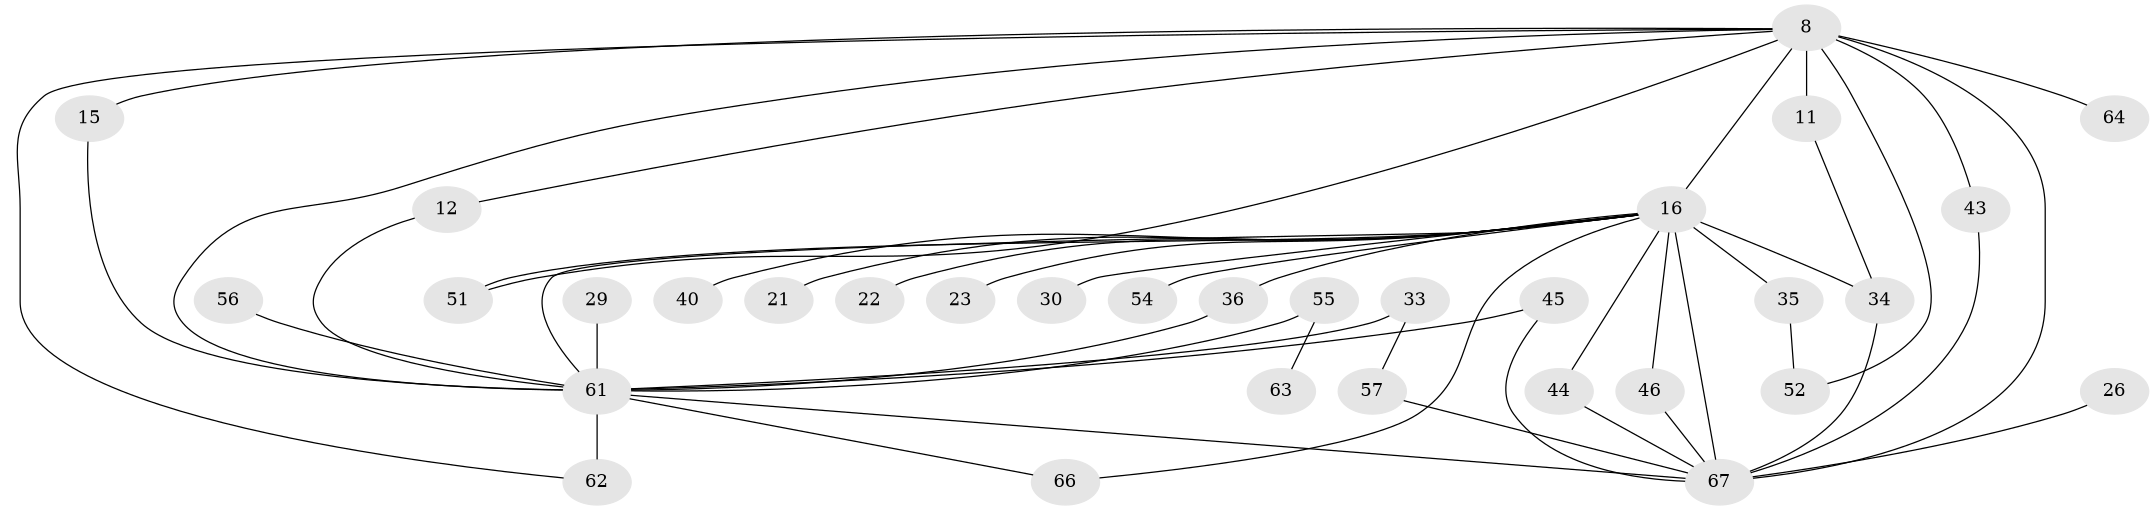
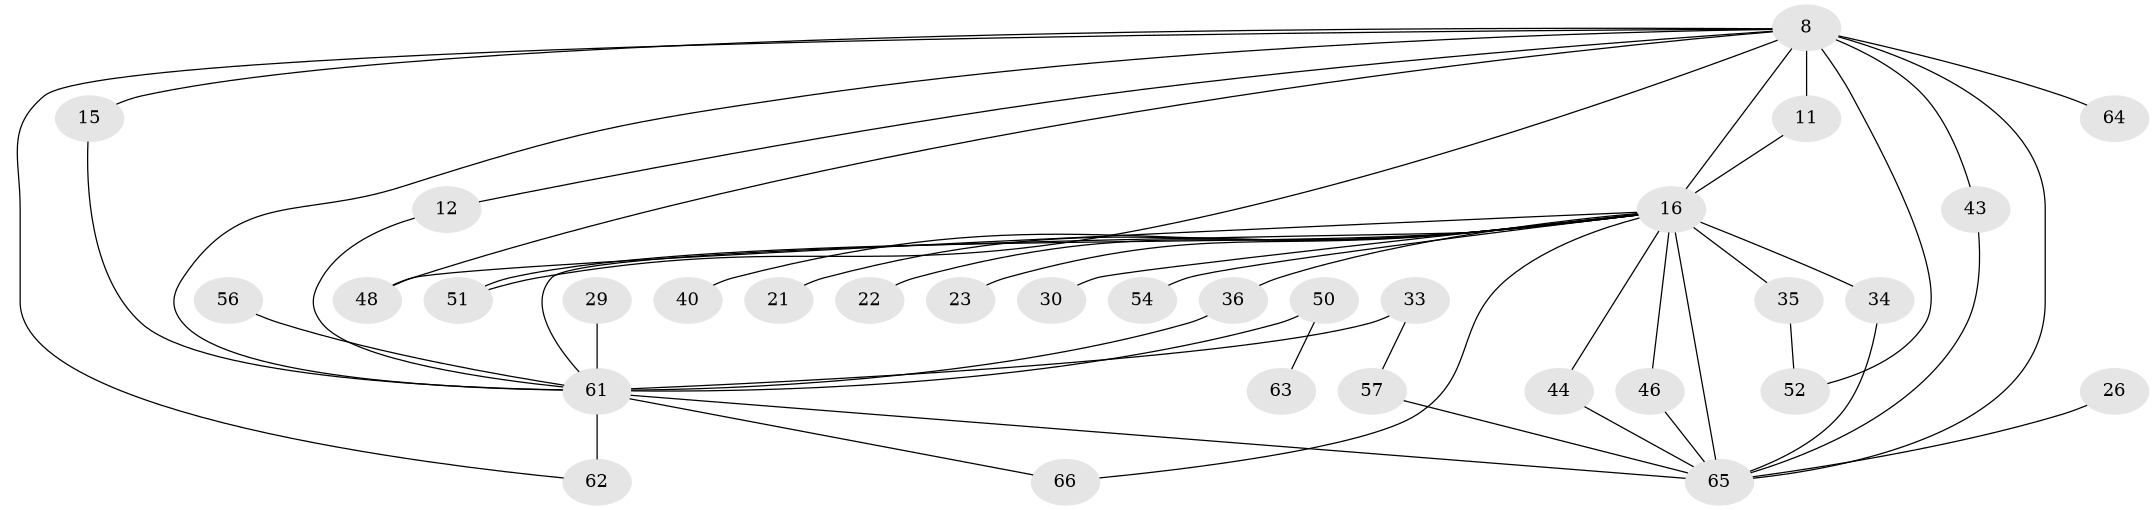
(1843, 210) -> (1739, 164)
none -> (367, 300)
(1324, 300) -> (1324, 300)
(1554, 300) -> none
(1720, 482) -> (1720, 482)
